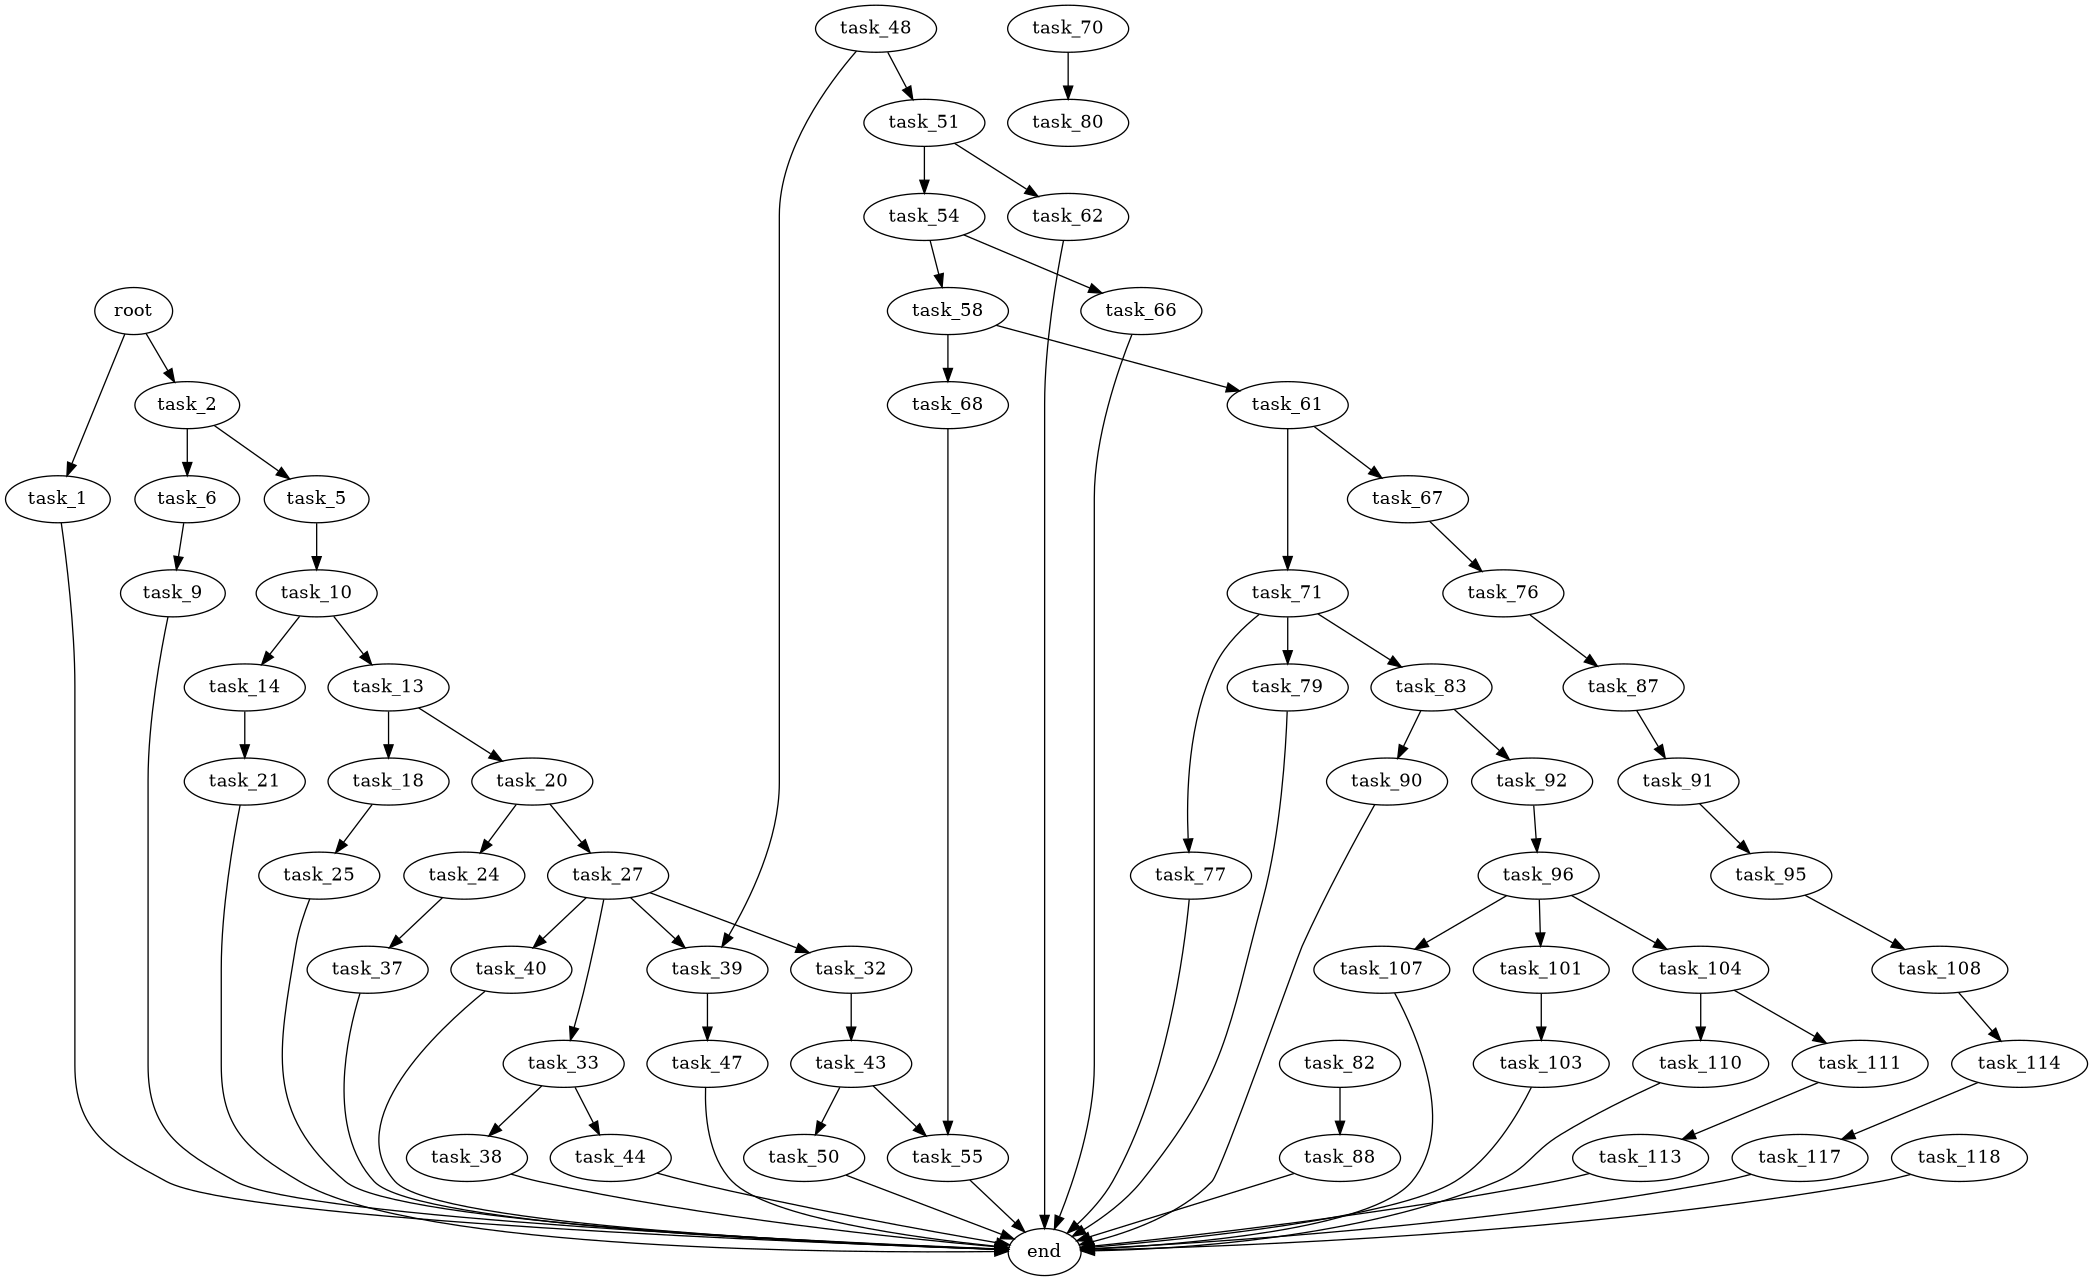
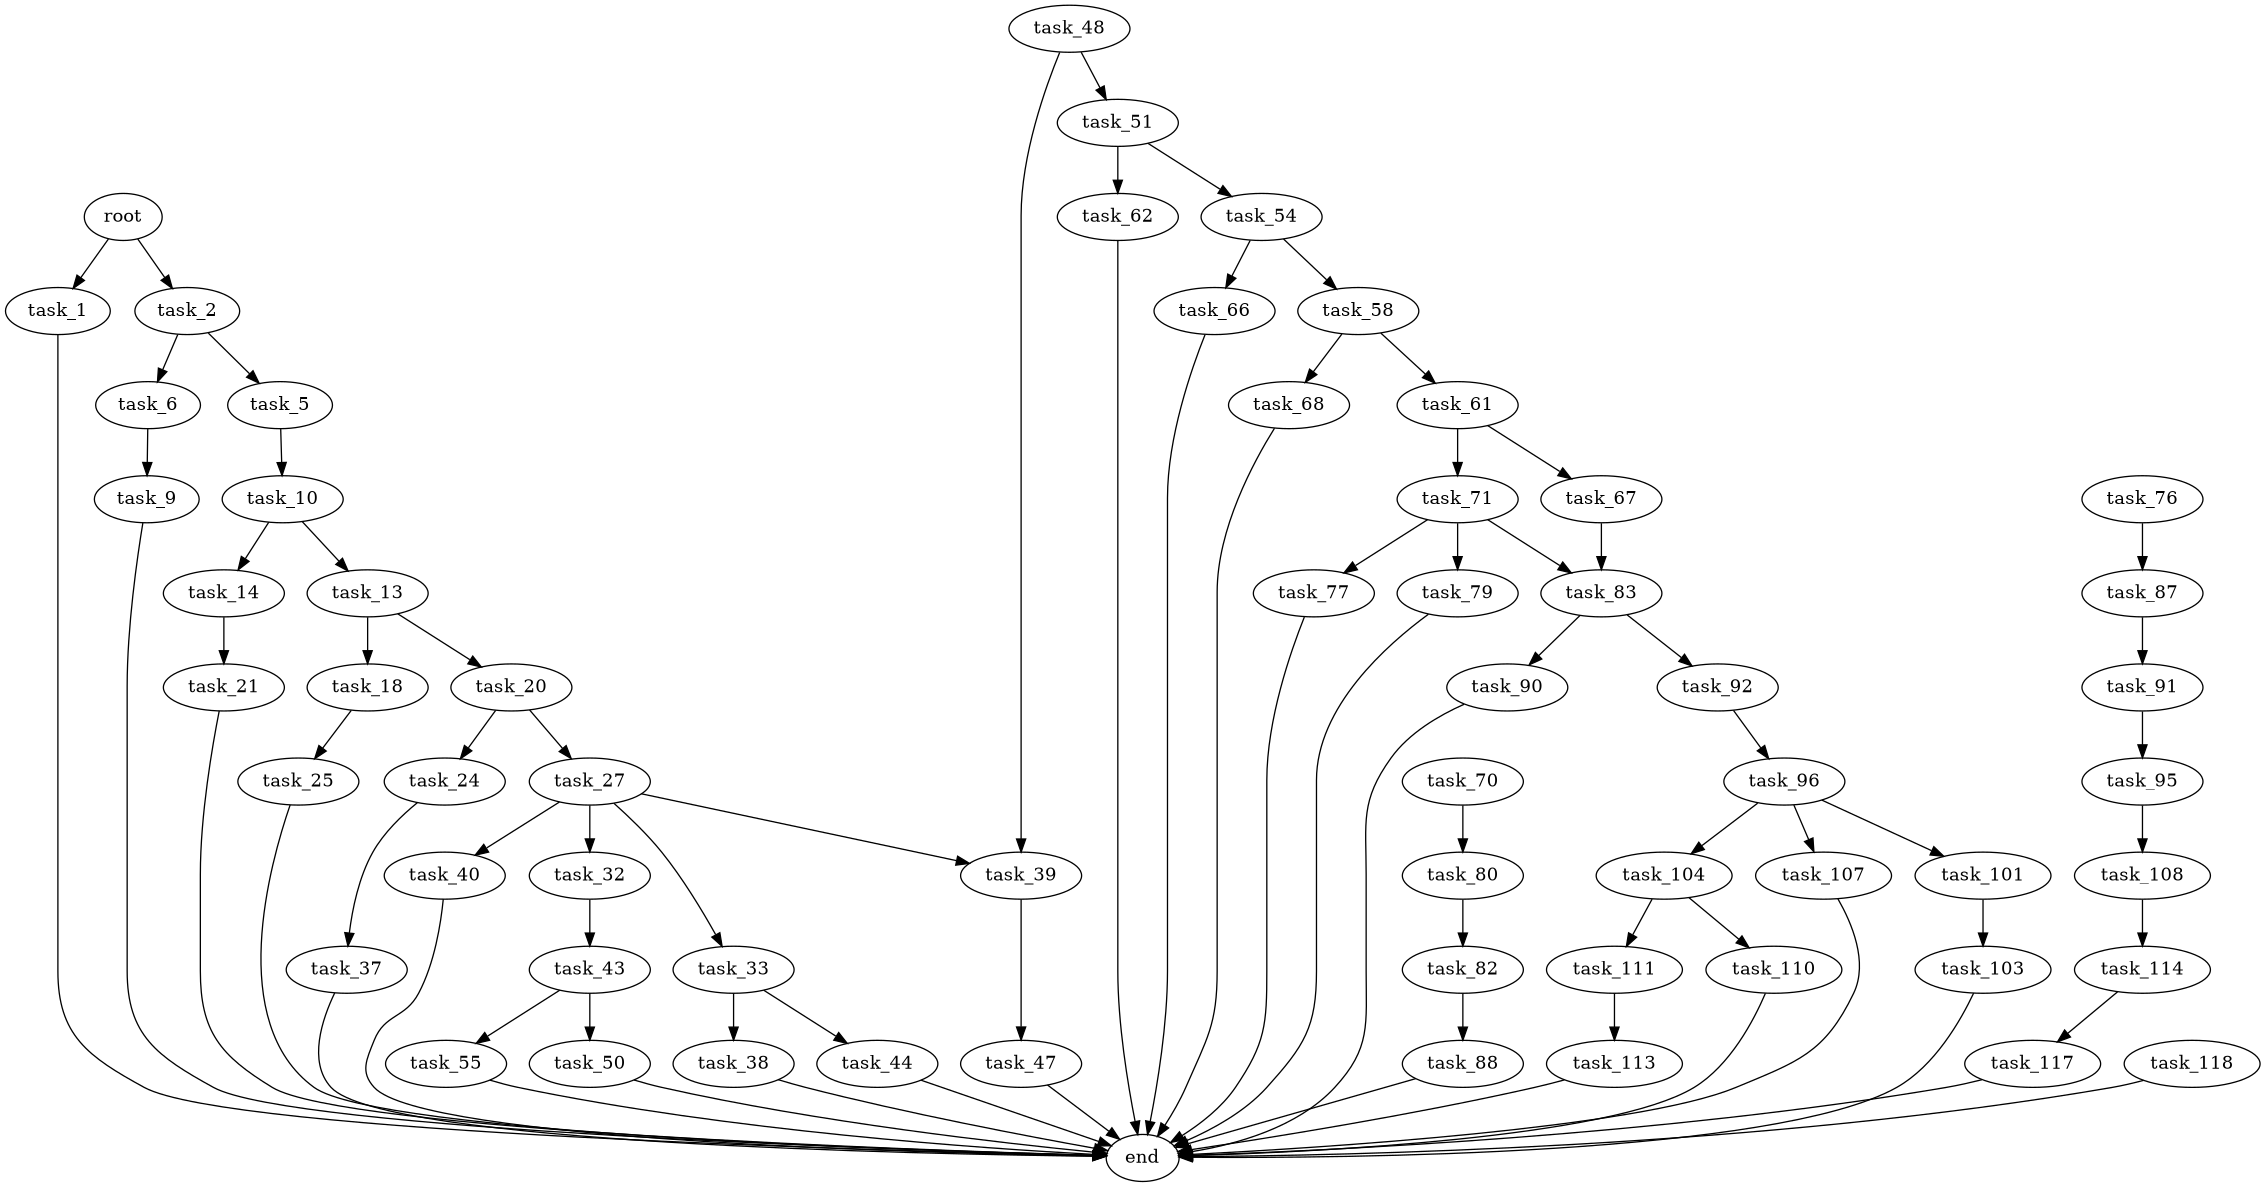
(1451, 542) -> (1601, 540)
(948, 775) -> (1217, 776)
none -> (1463, 916)
